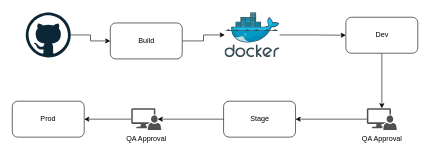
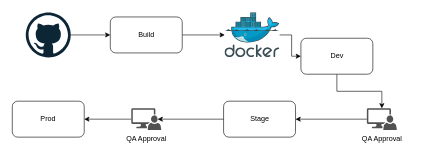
(382, 35) -> (337, 56)
(146, 41) -> (146, 35)
